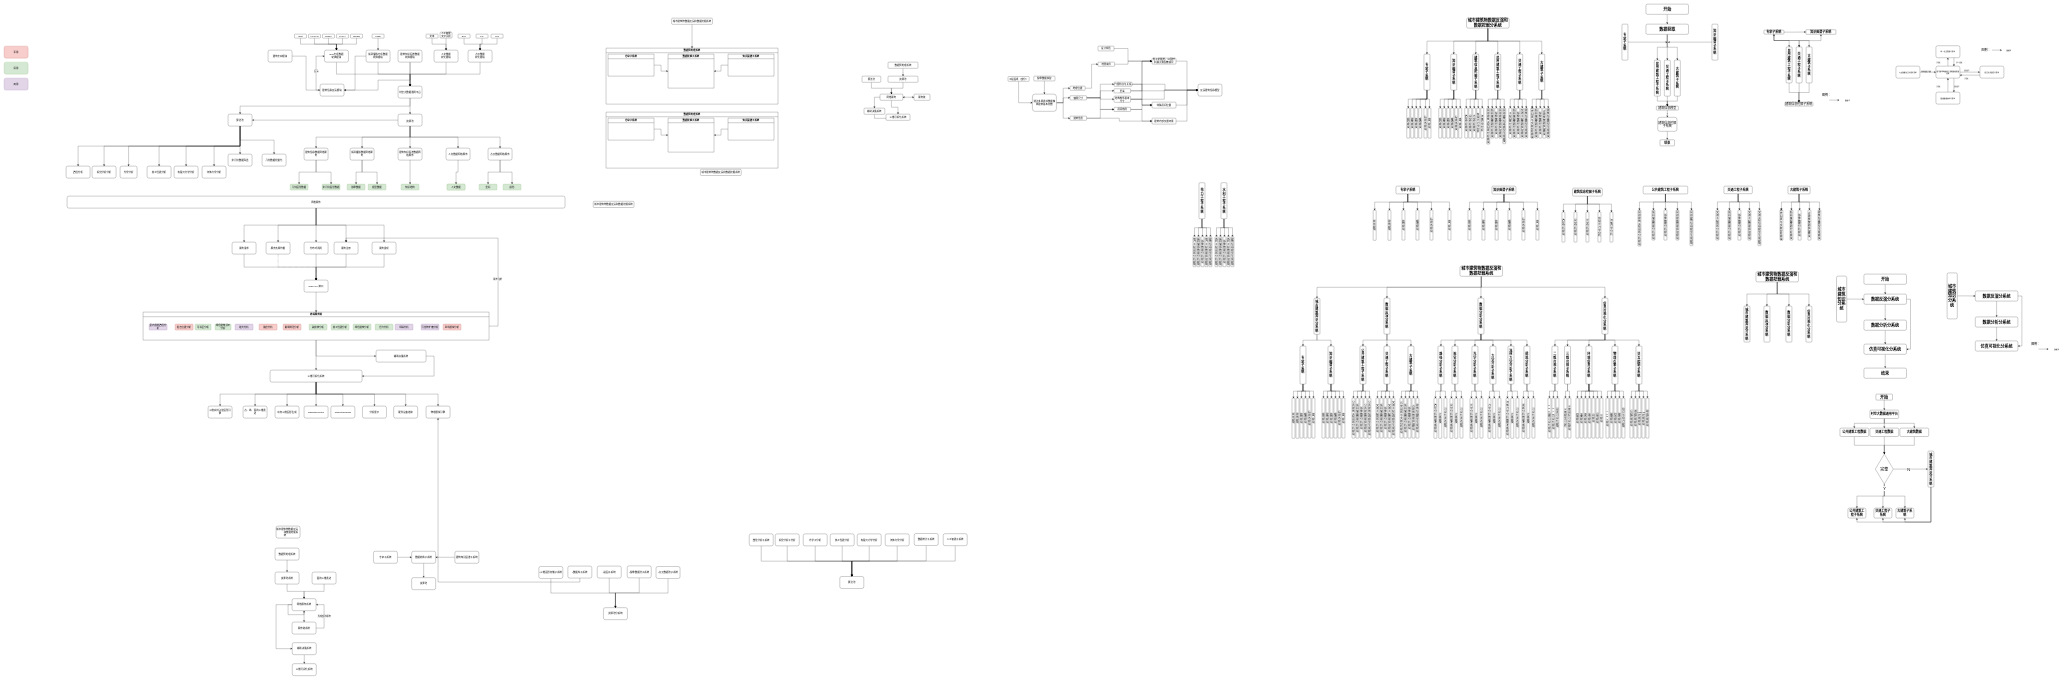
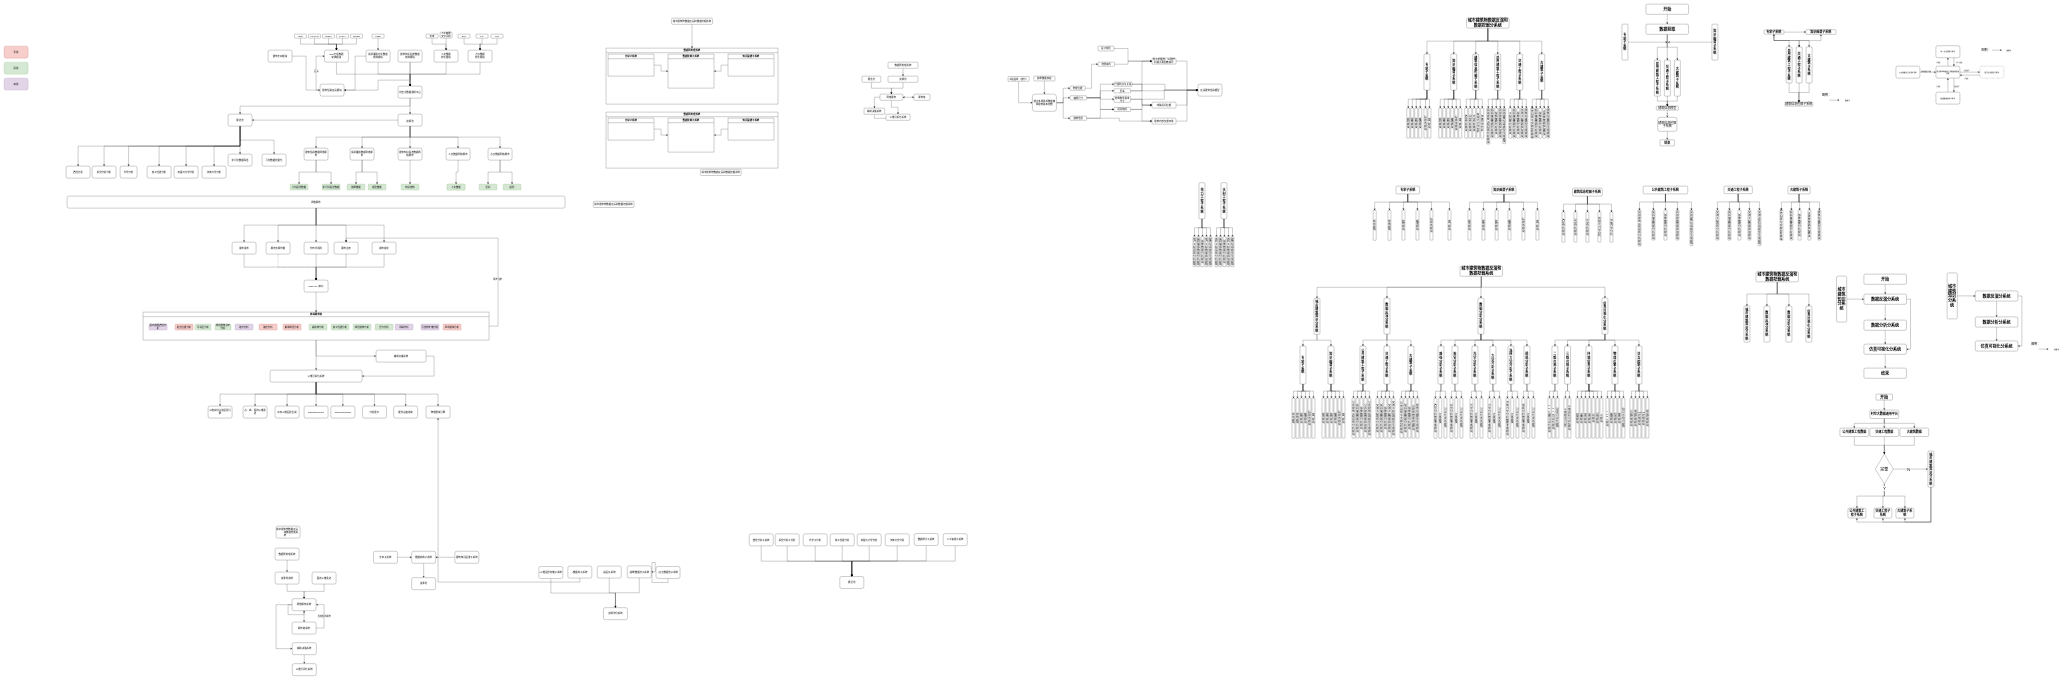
(1151, 61) -> none
(1992, 72) -> (1992, 72)
(661, 593) -> (652, 573)
